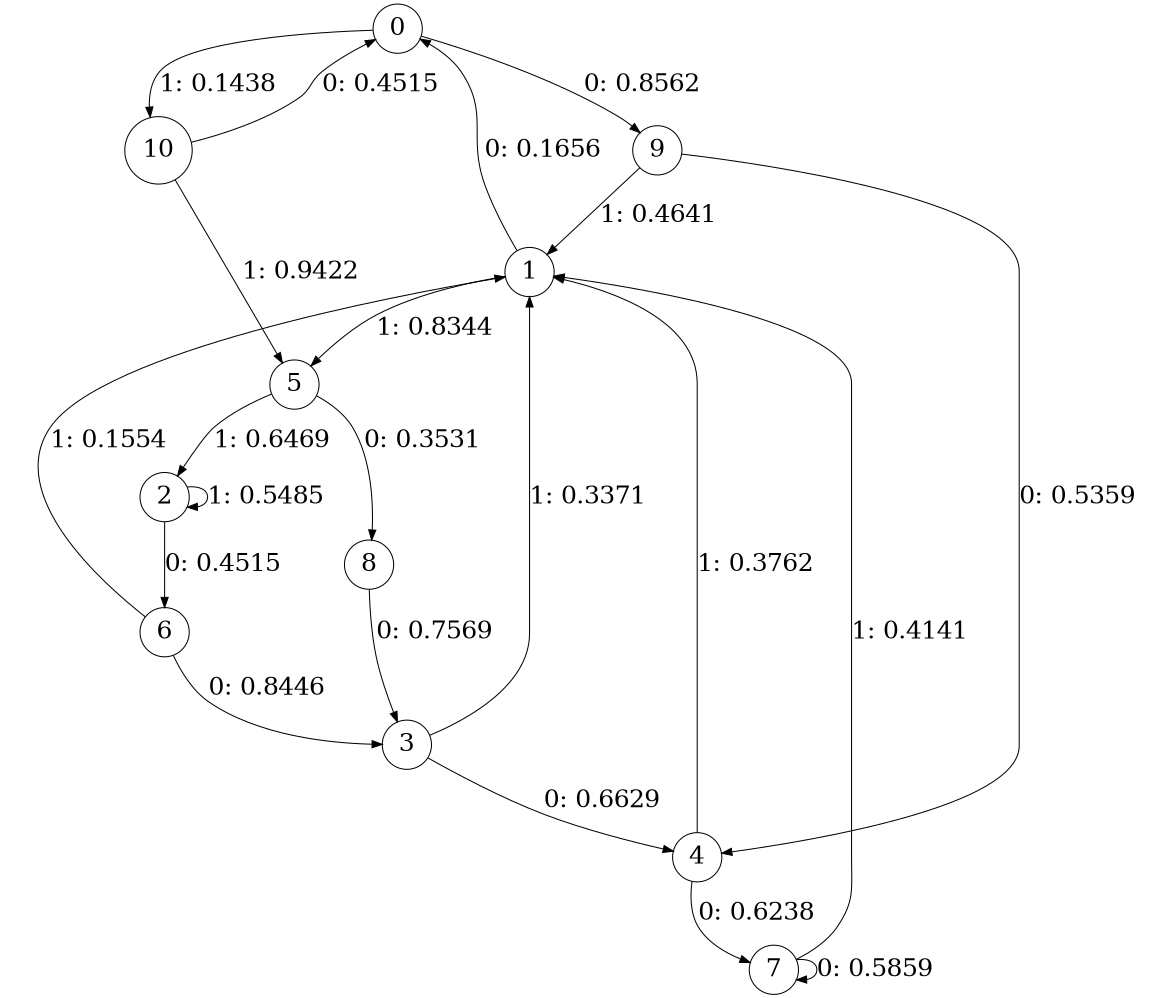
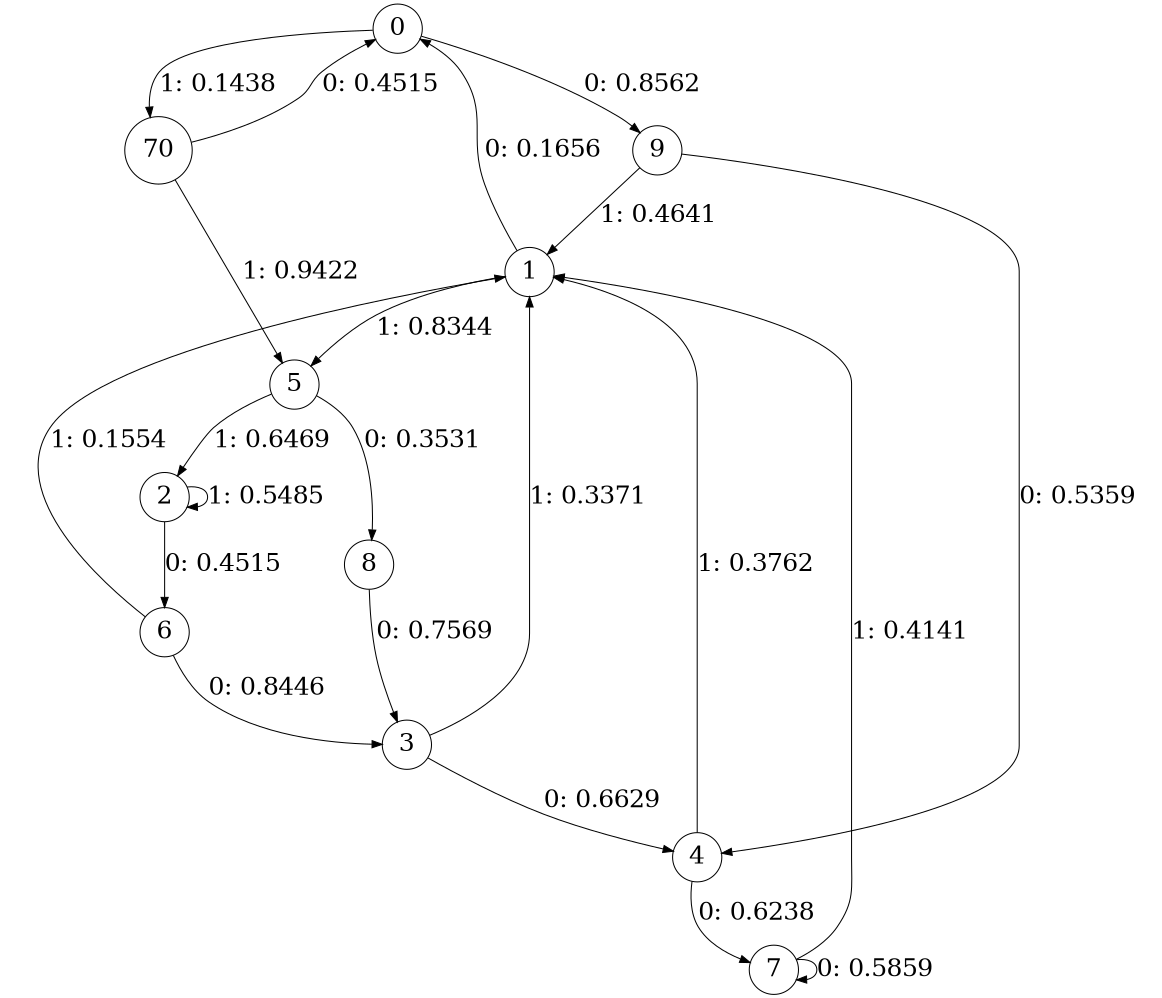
(158, 150) -> (158, 150)
